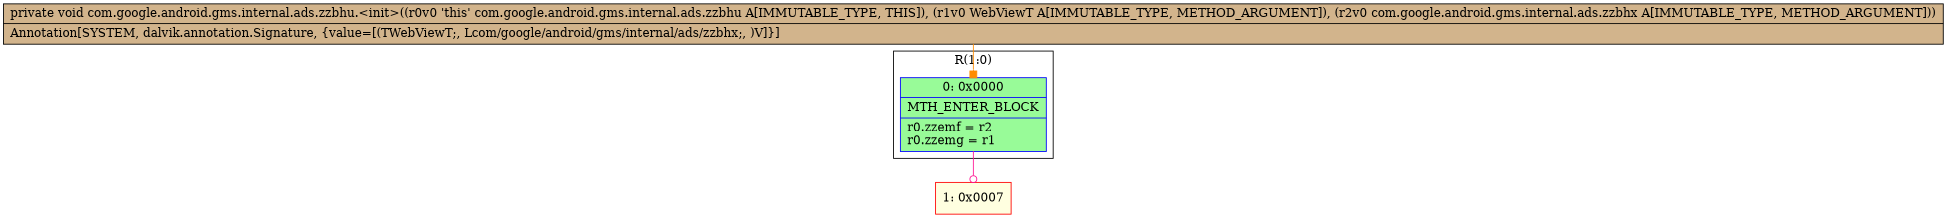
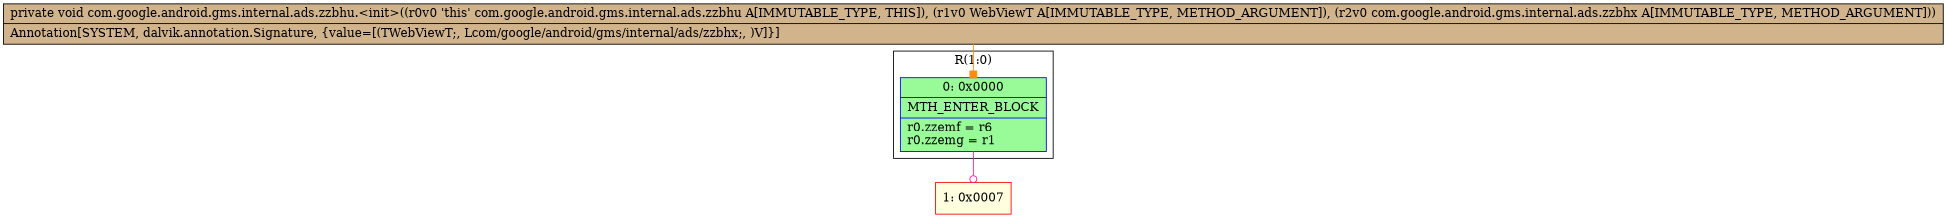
(950, 128) -> (950, 128)
